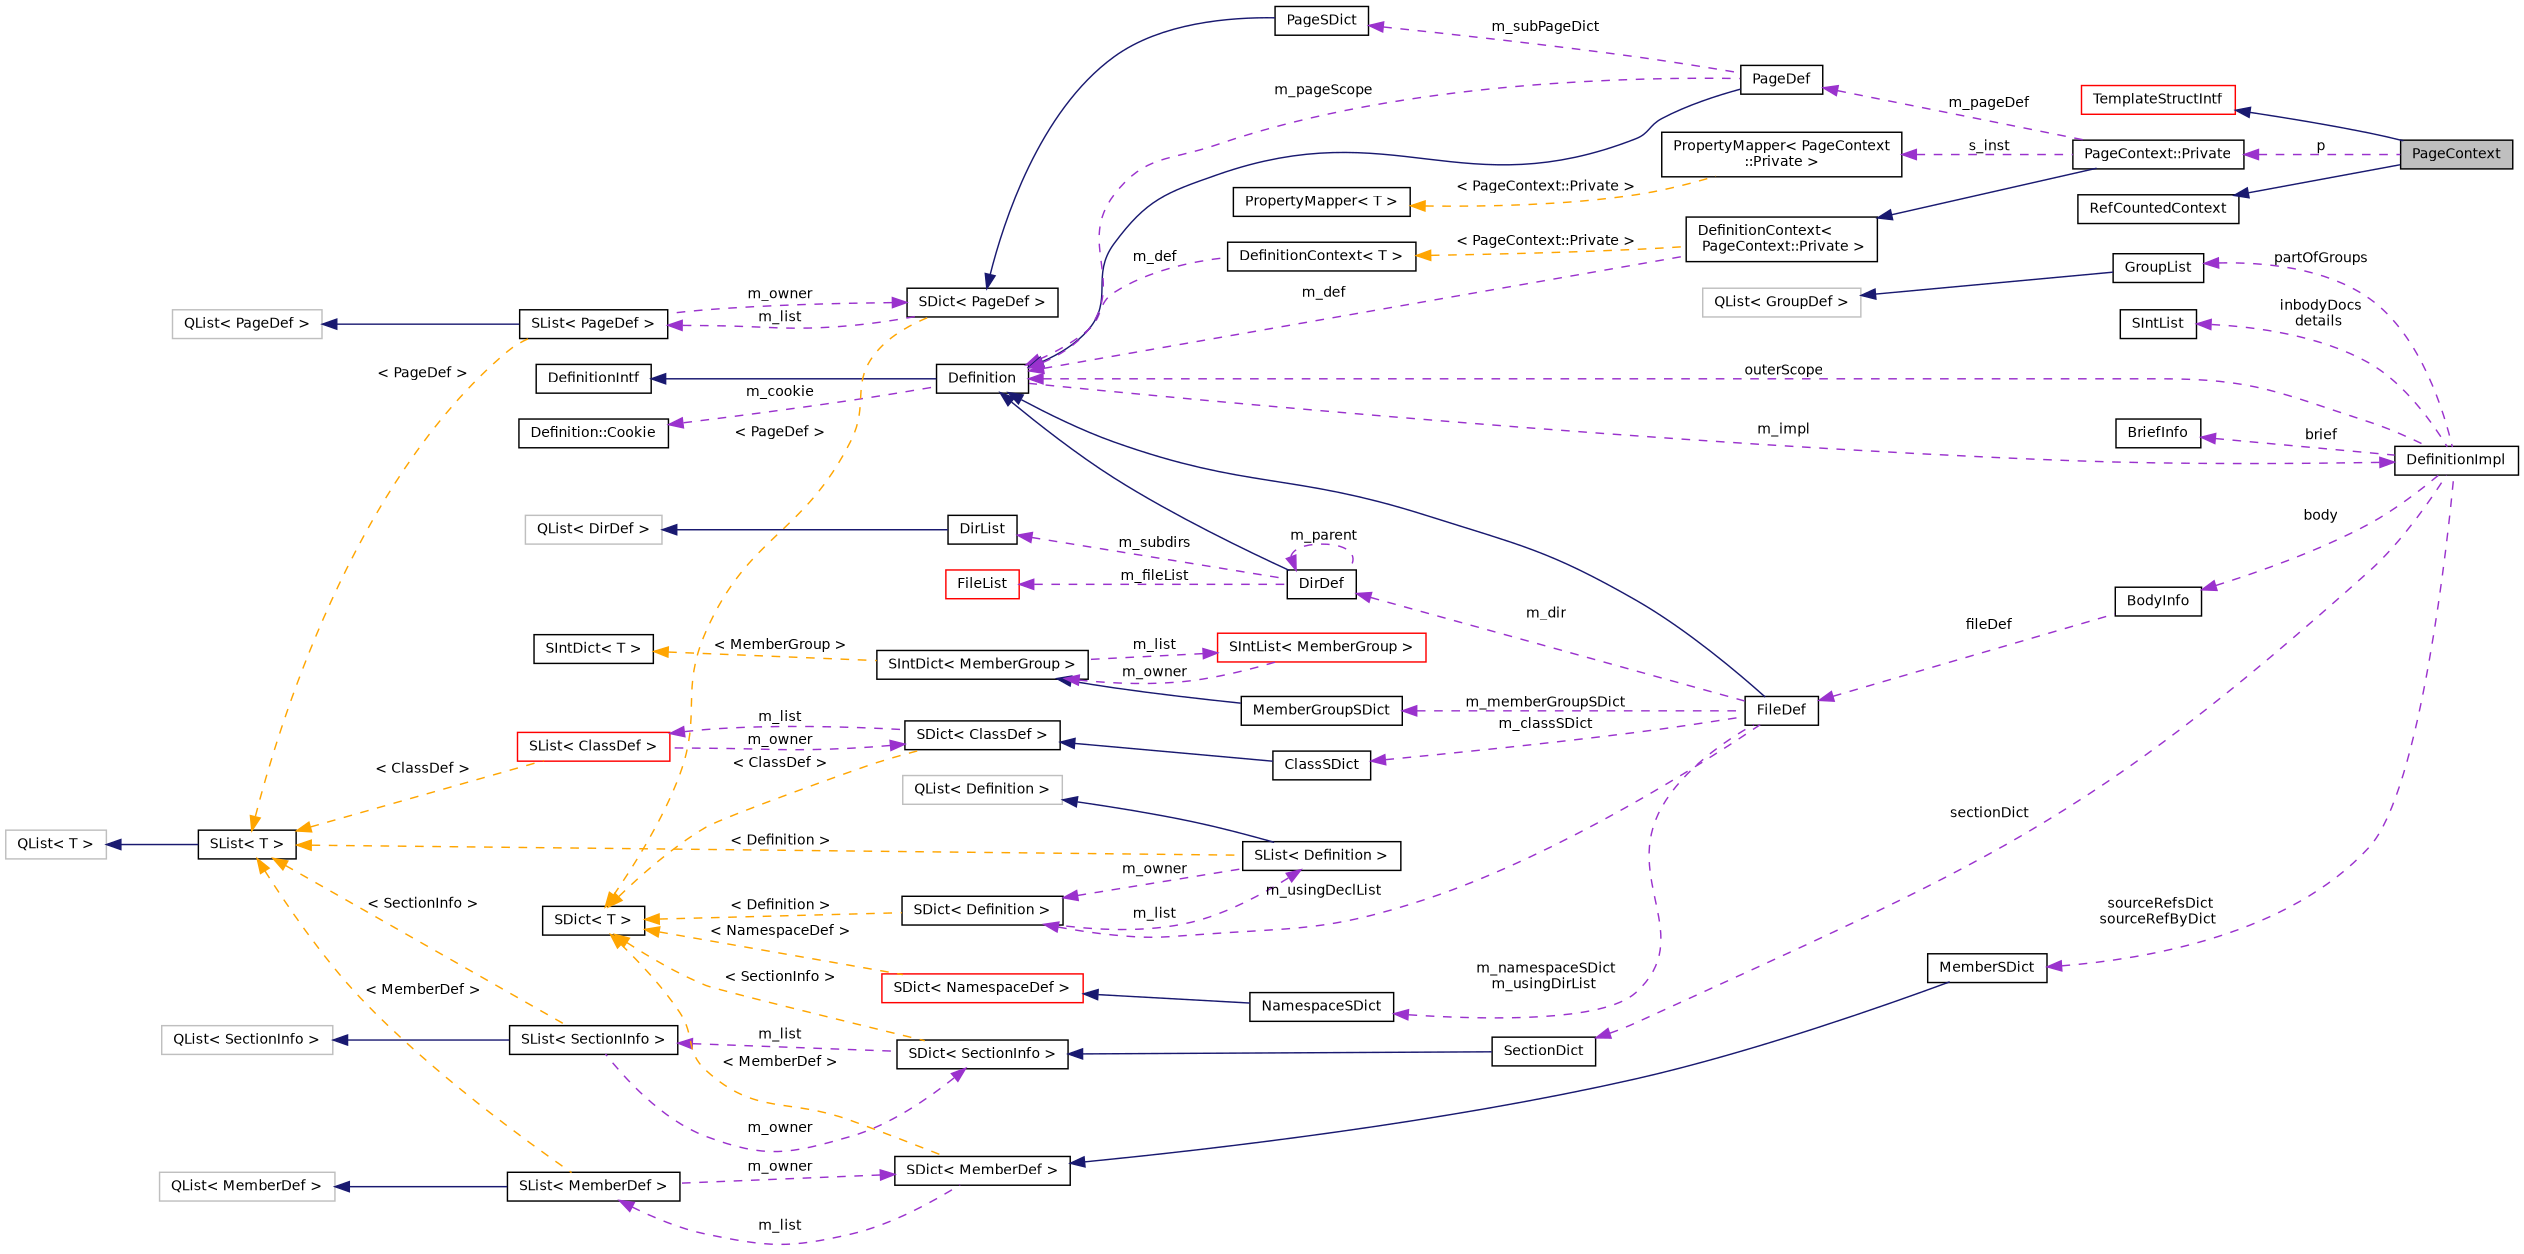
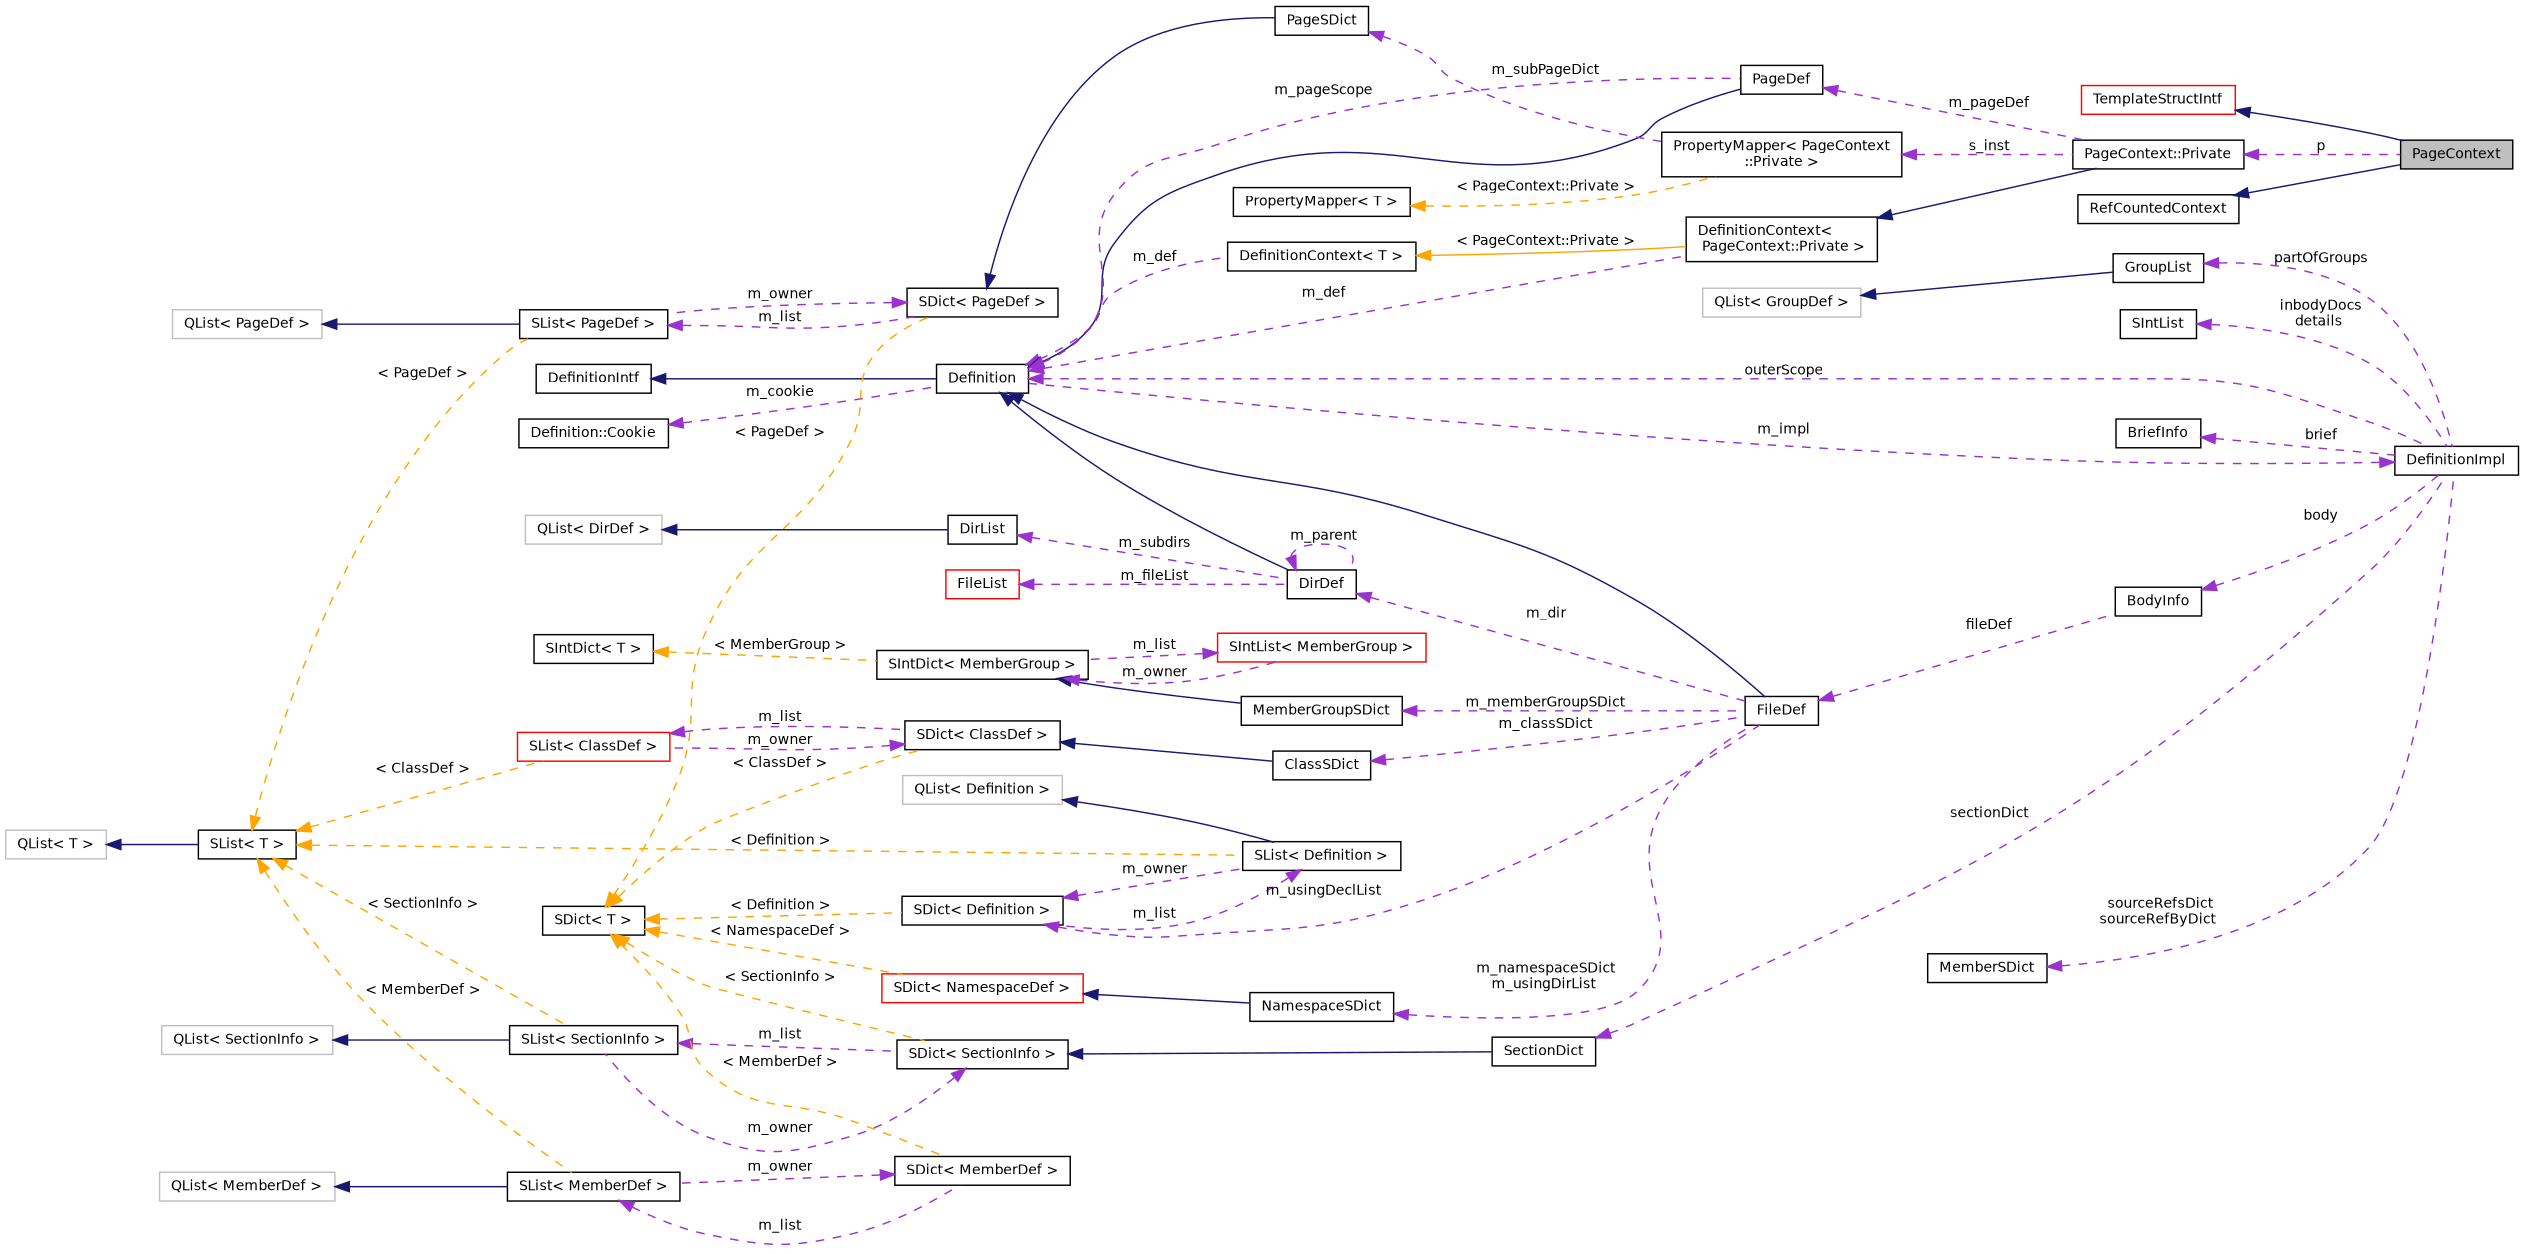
(1562, 47) -> (1515, 105)
(1558, 252) -> (1558, 252)
(1524, 1102) -> none
